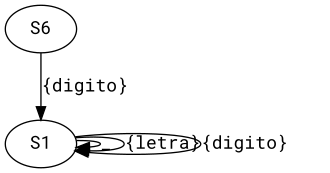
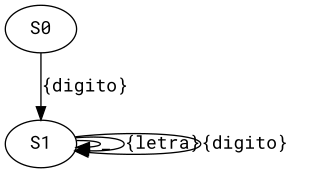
(41, 29) -> (41, 29)
